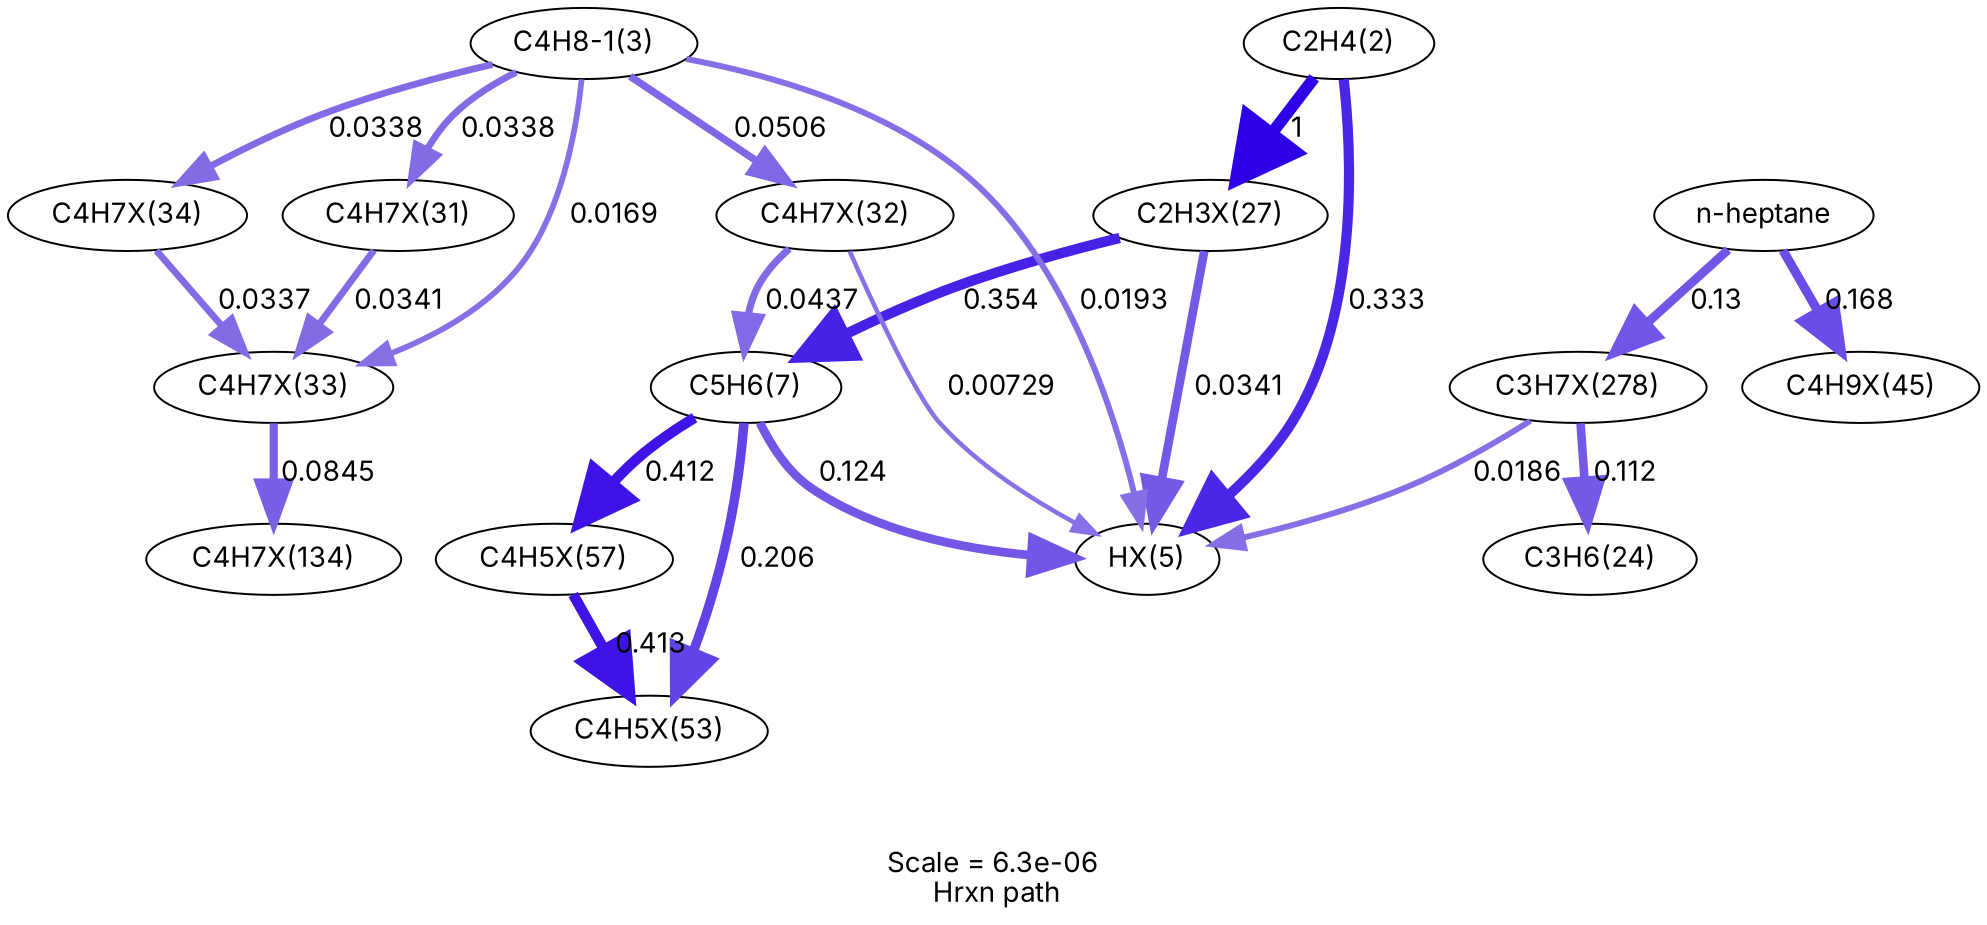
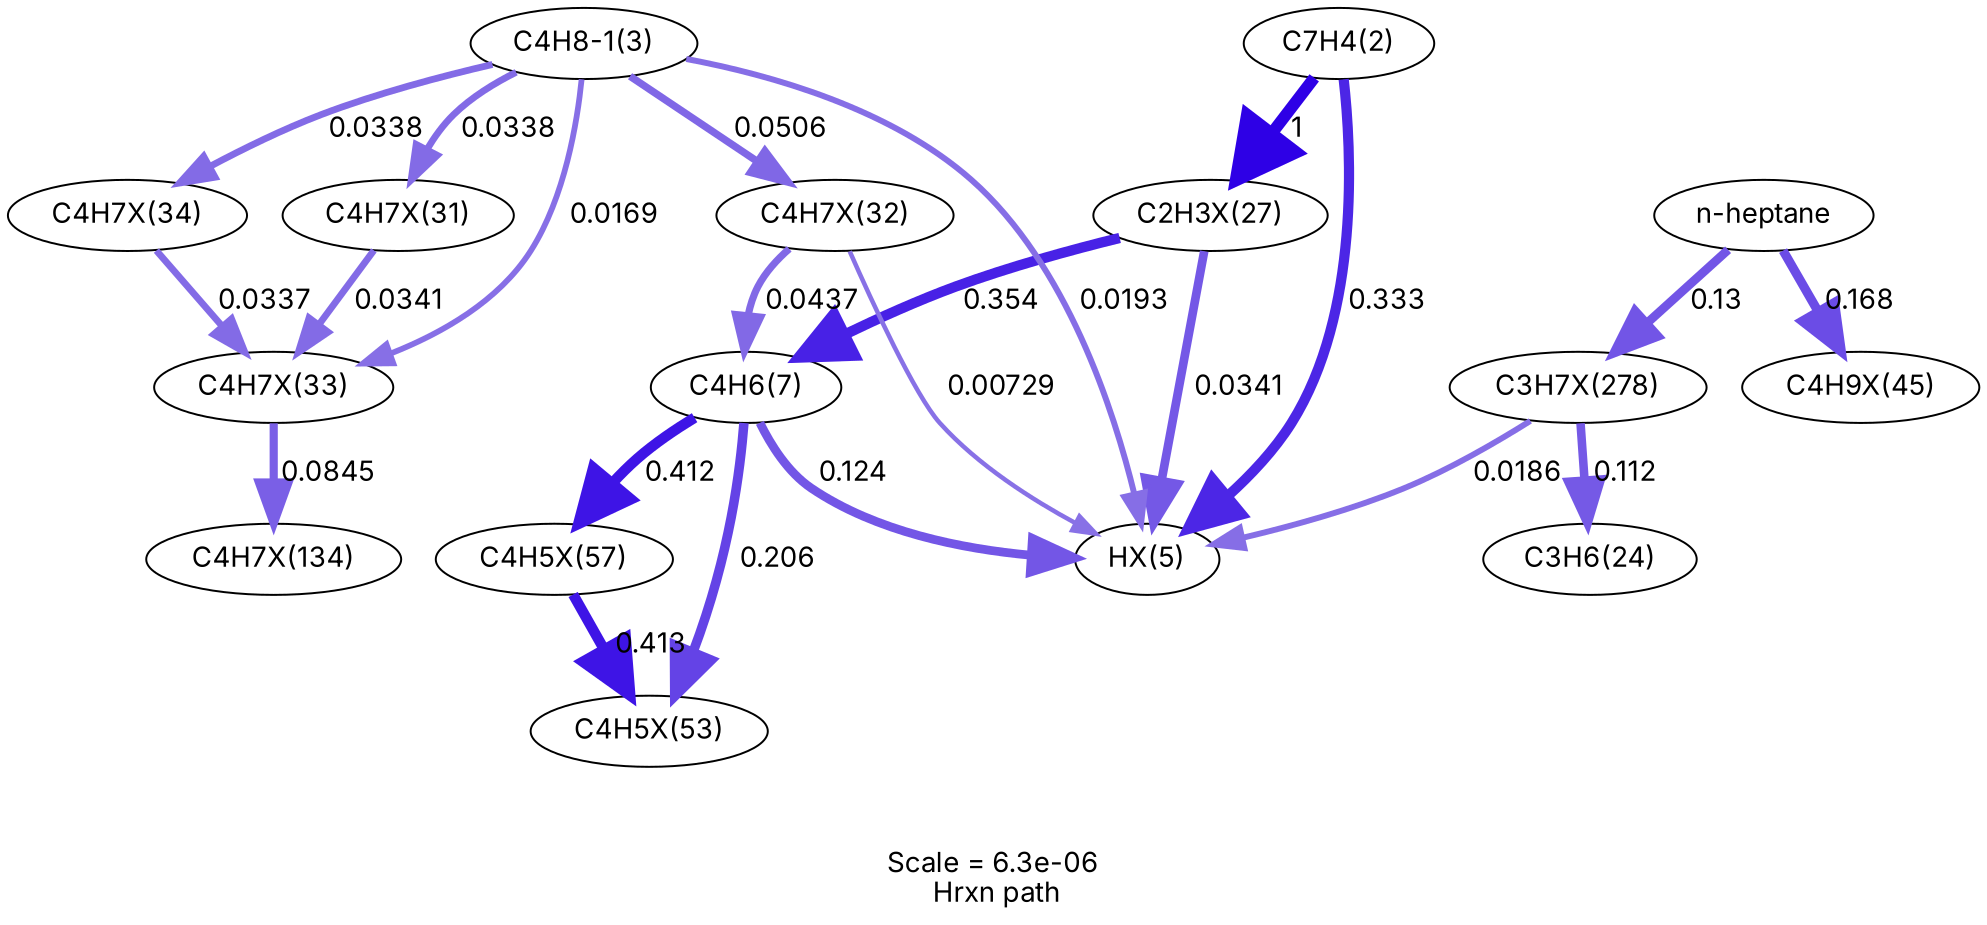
(1339, 43) -> (1339, 43)
(746, 387) -> (746, 387)
